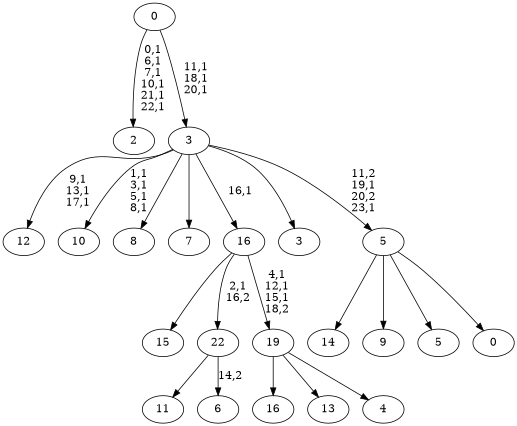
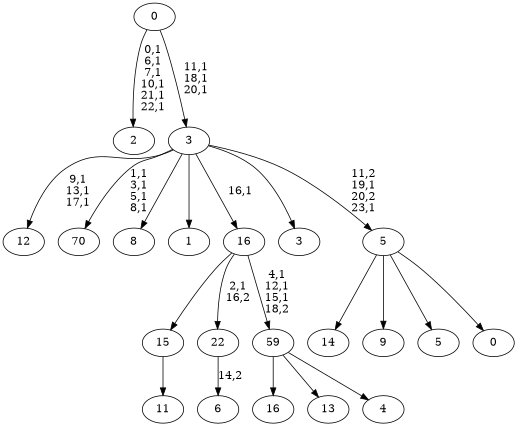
(79, 242) -> (79, 242)
(189, 242) -> (189, 242)
(273, 343) -> (273, 343)
(193, 373) -> (163, 372)
